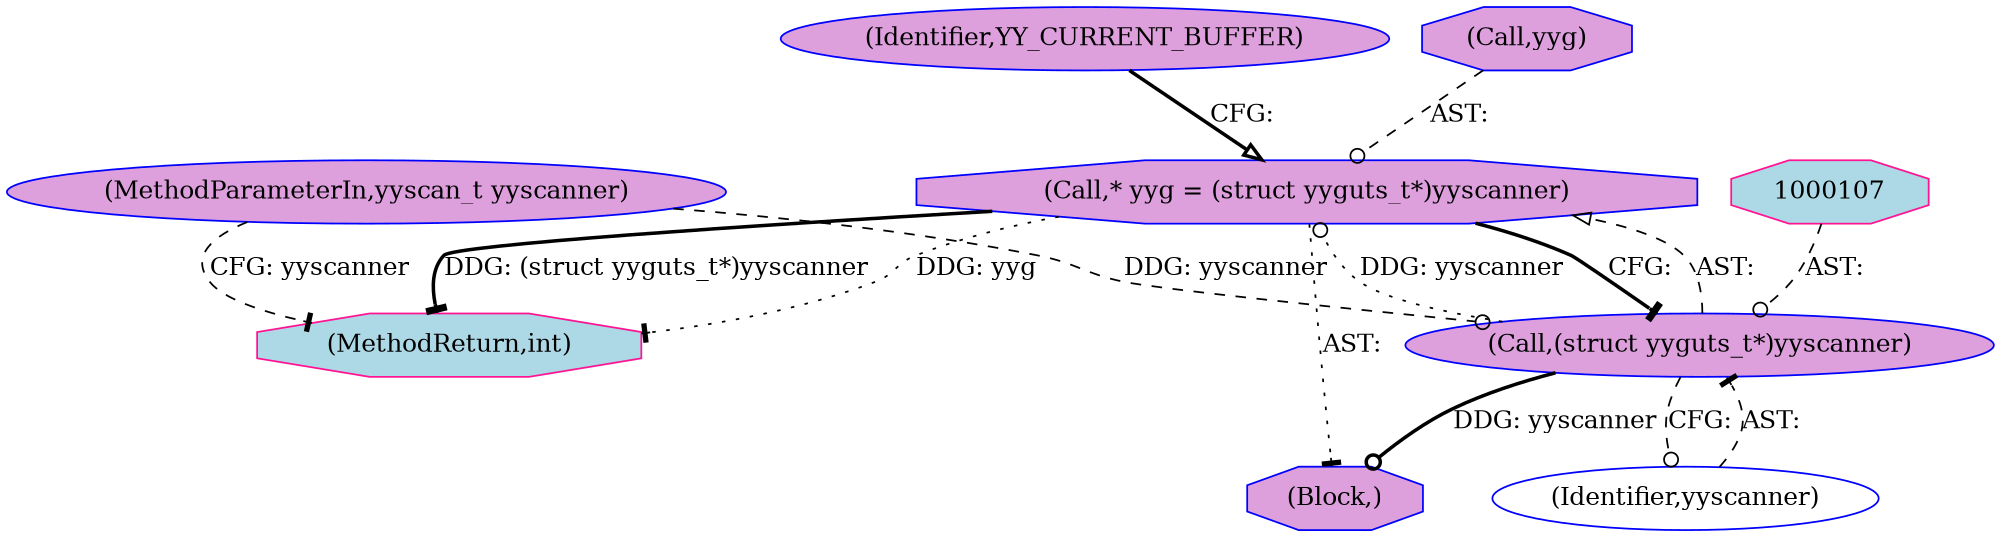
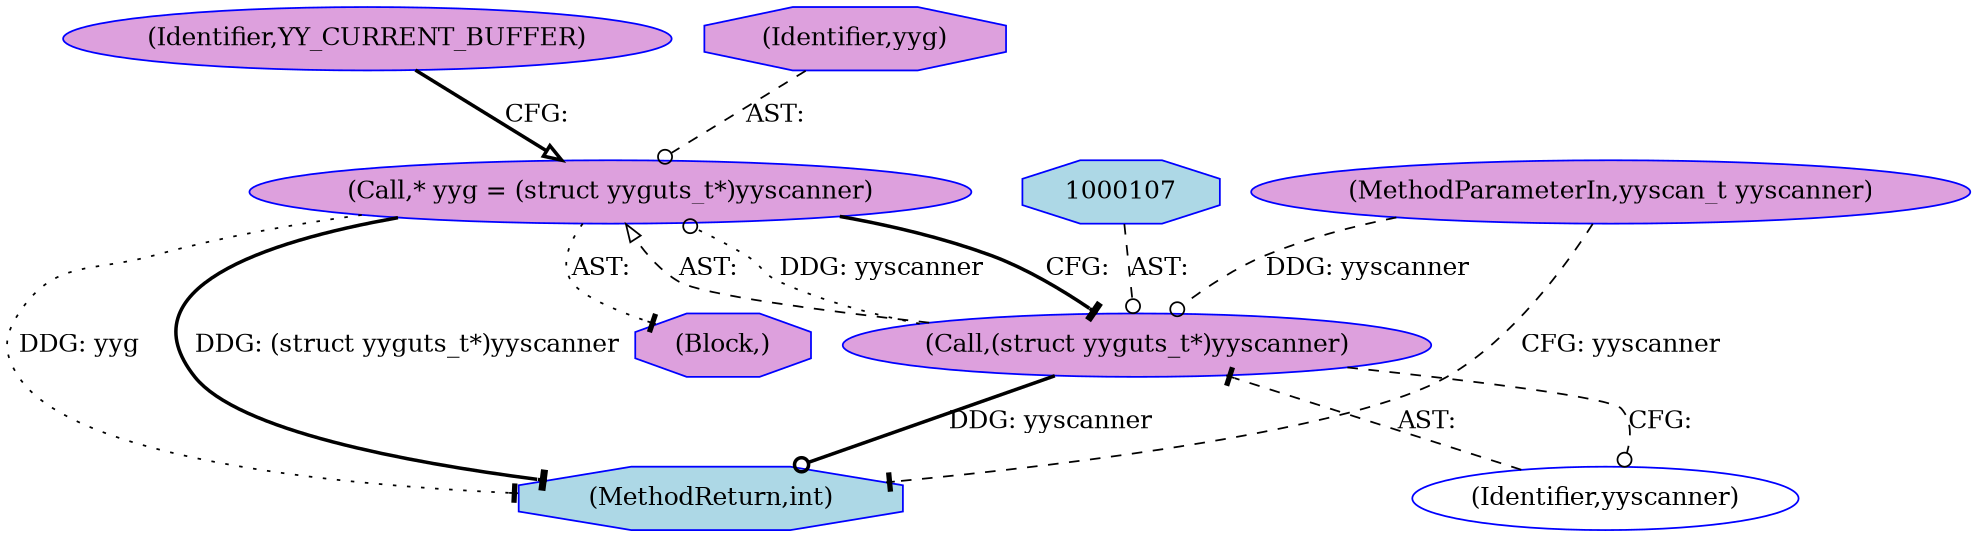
(1527, 39) -> (855, 39)
(1307, 192) -> (610, 192)
(1830, 192) -> (1121, 192)
(449, 345) -> (711, 498)
(1462, 404) -> (932, 419)
